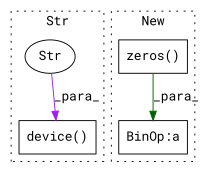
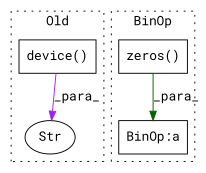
(58, 22) -> (58, 22)
(153, 22) -> (153, 22)
(53, 92) -> (54, 92)
